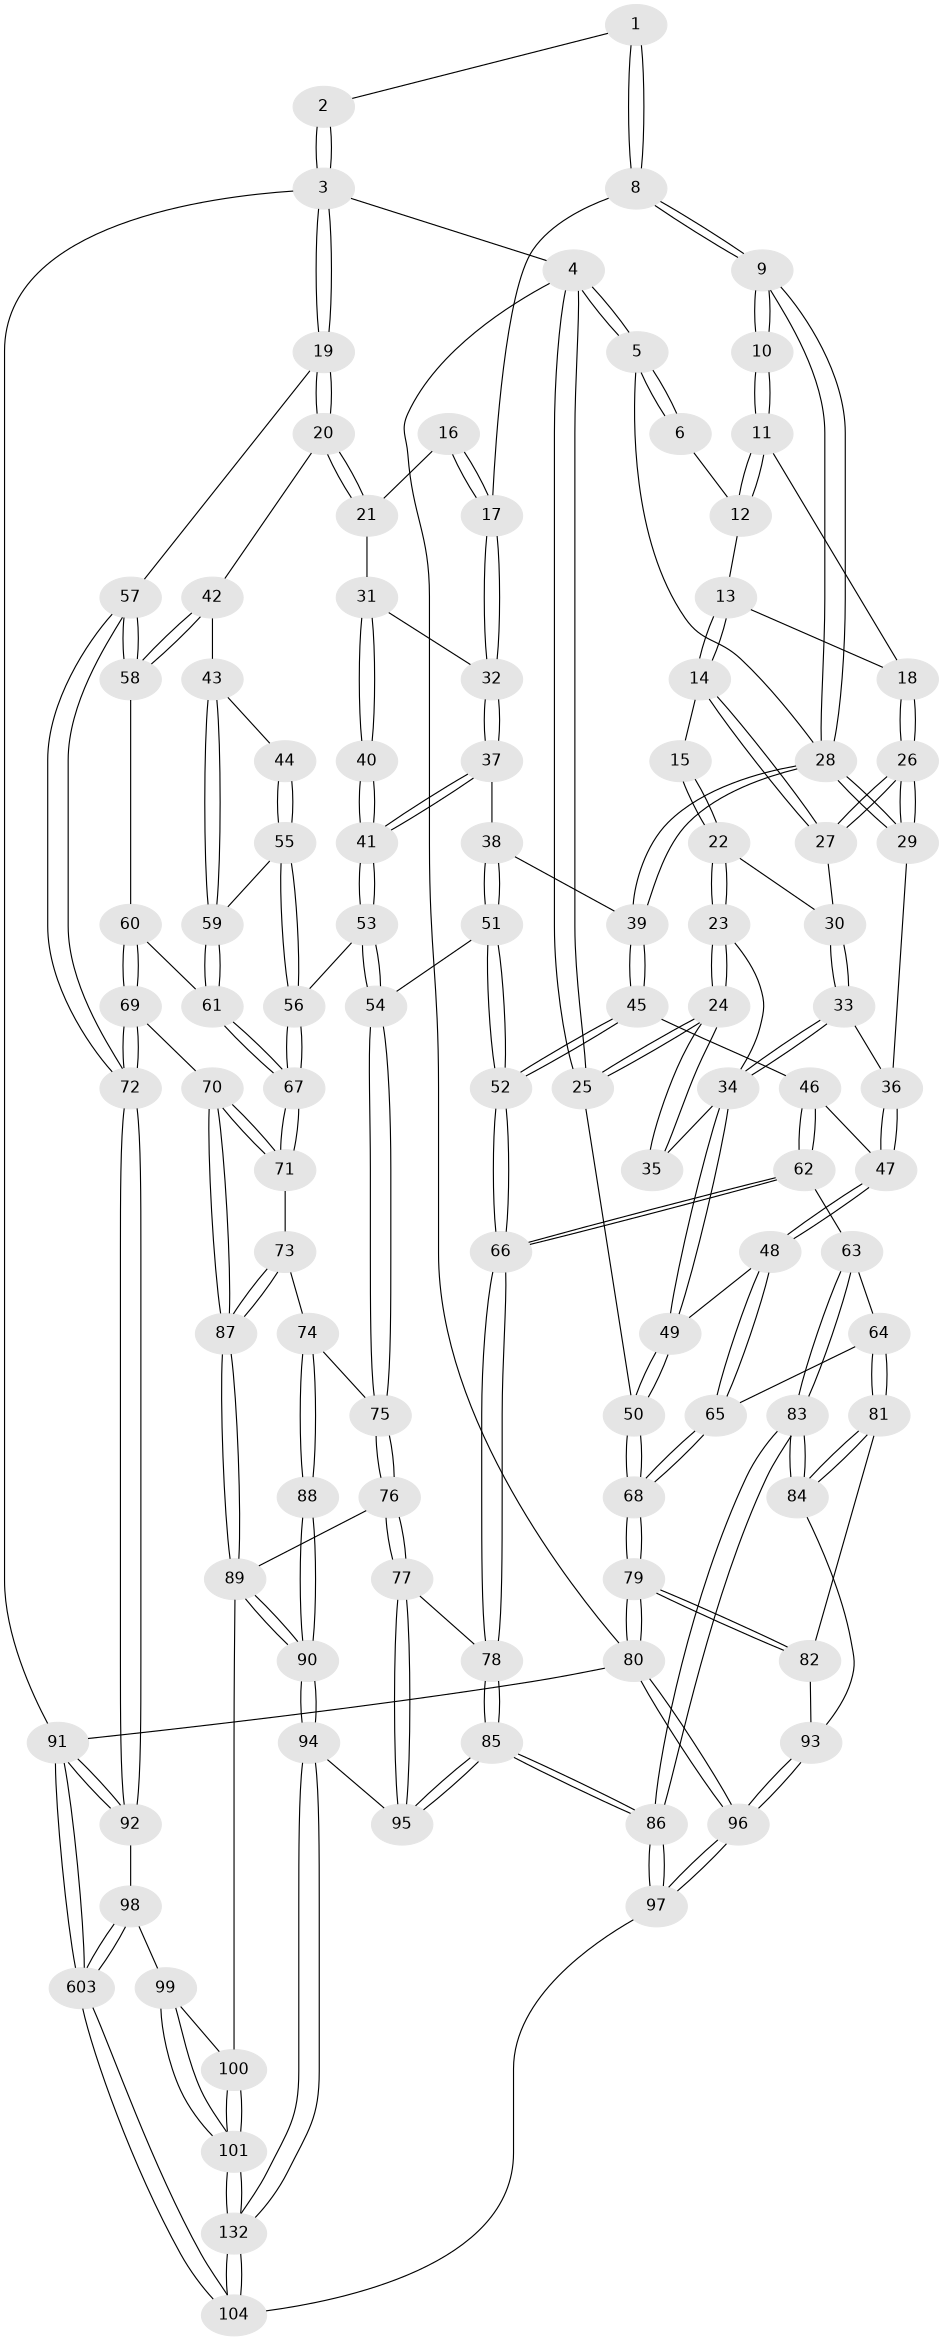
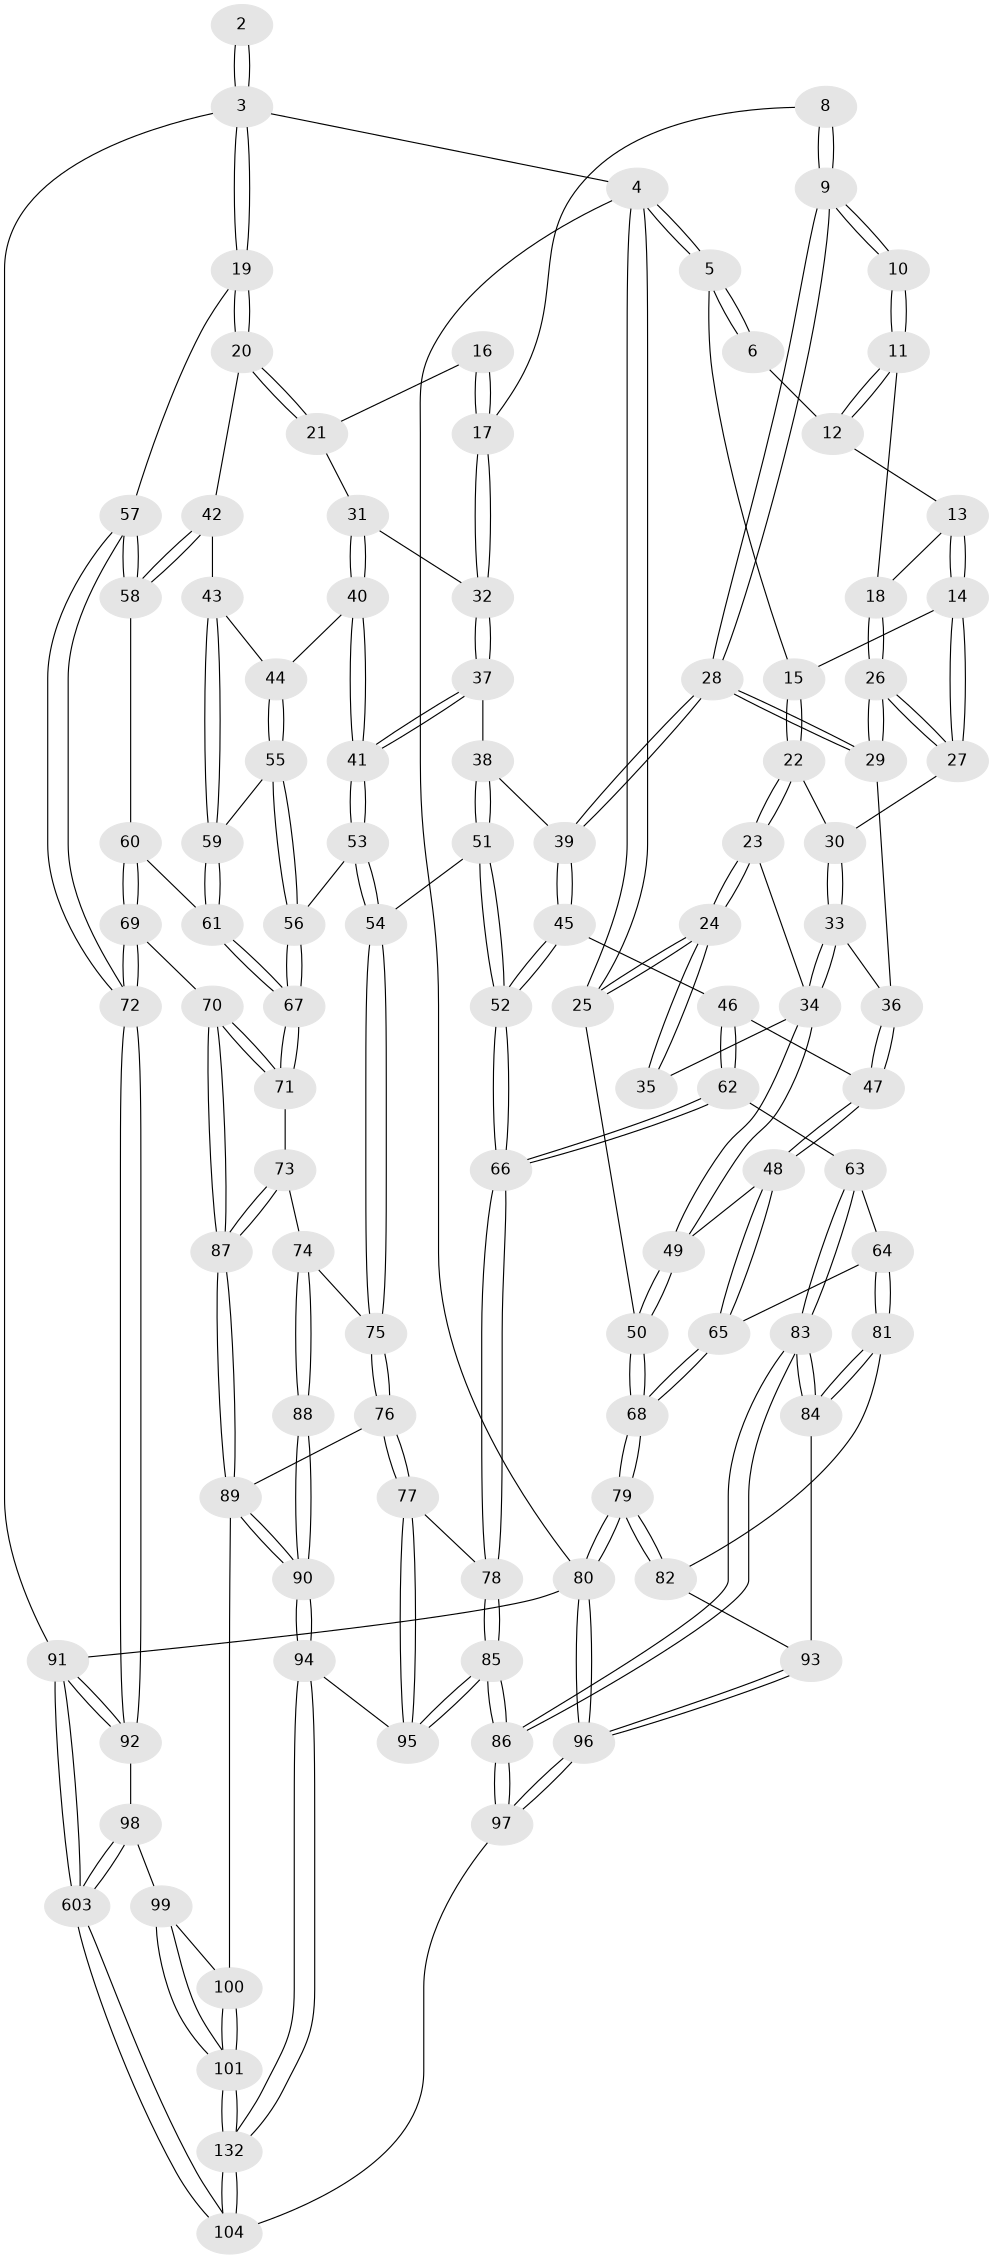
(636, 25) -> none
(667, 586) -> (733, 478)
none -> (317, 638)
